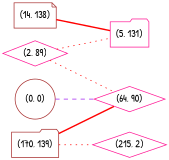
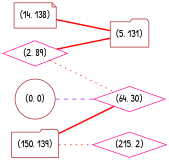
(130, 34) -> (130, 34)
(83, 44) -> (83, 44)
(130, 99) -> (130, 99)
(35, 145) -> (35, 145)
